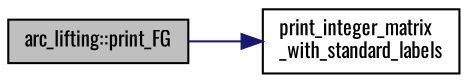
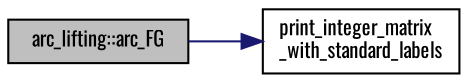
(98, 41) -> (98, 41)
